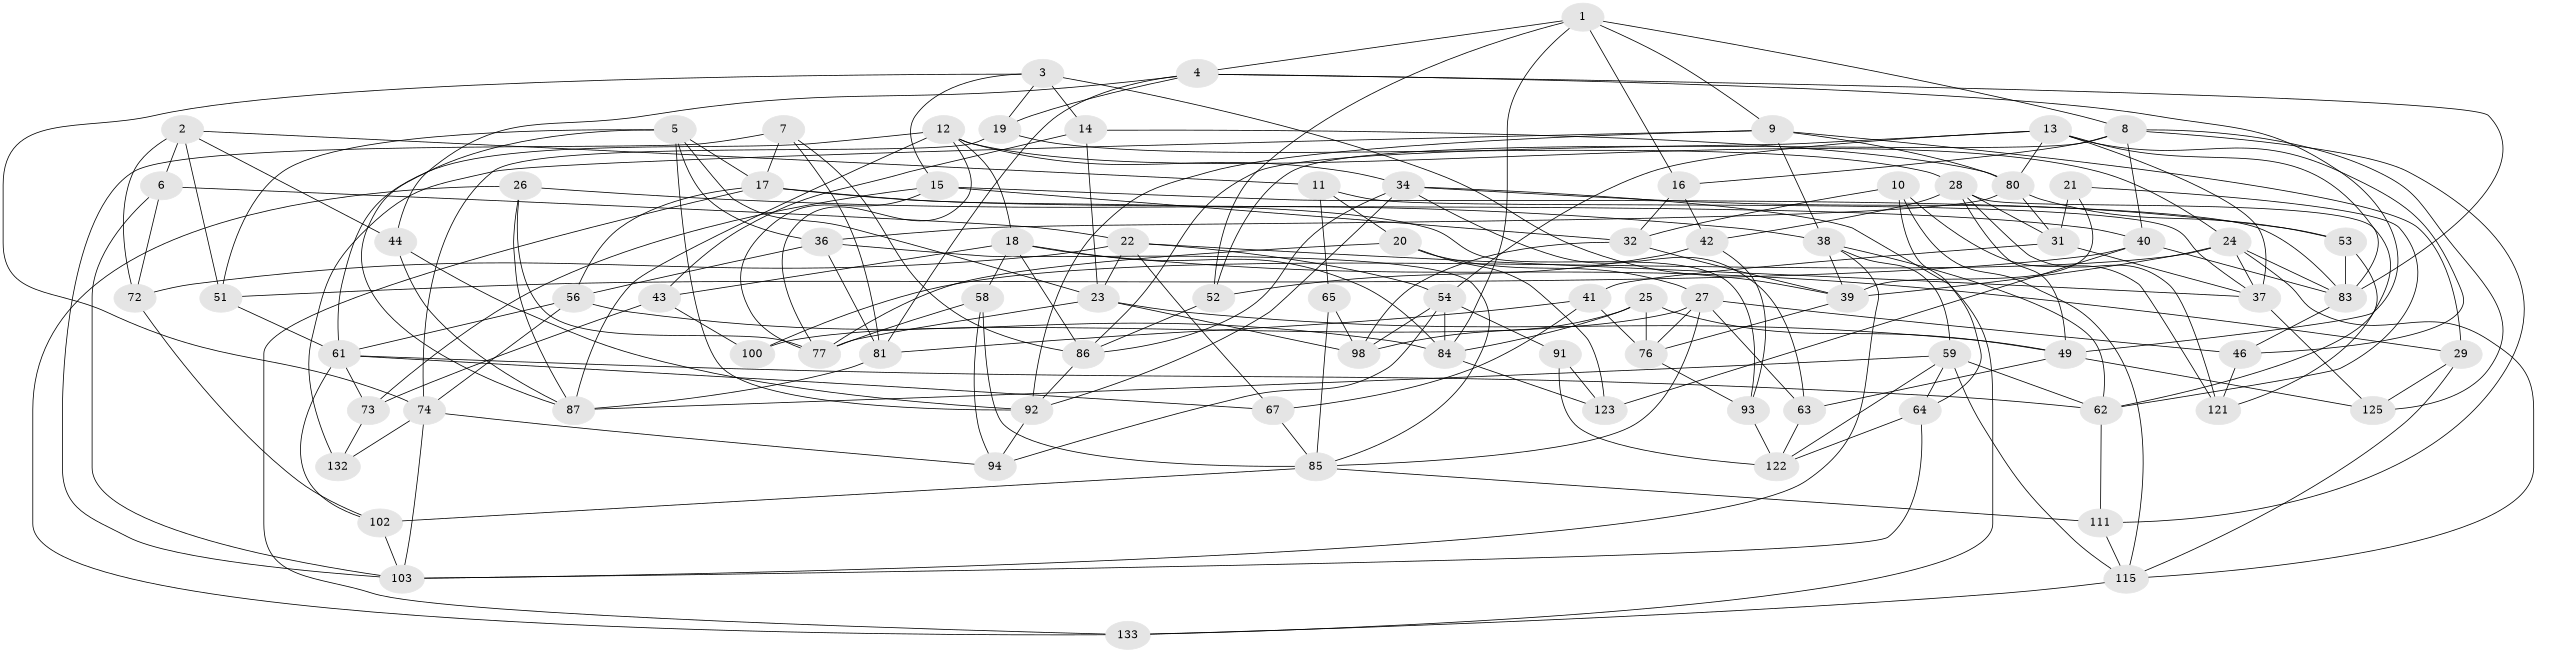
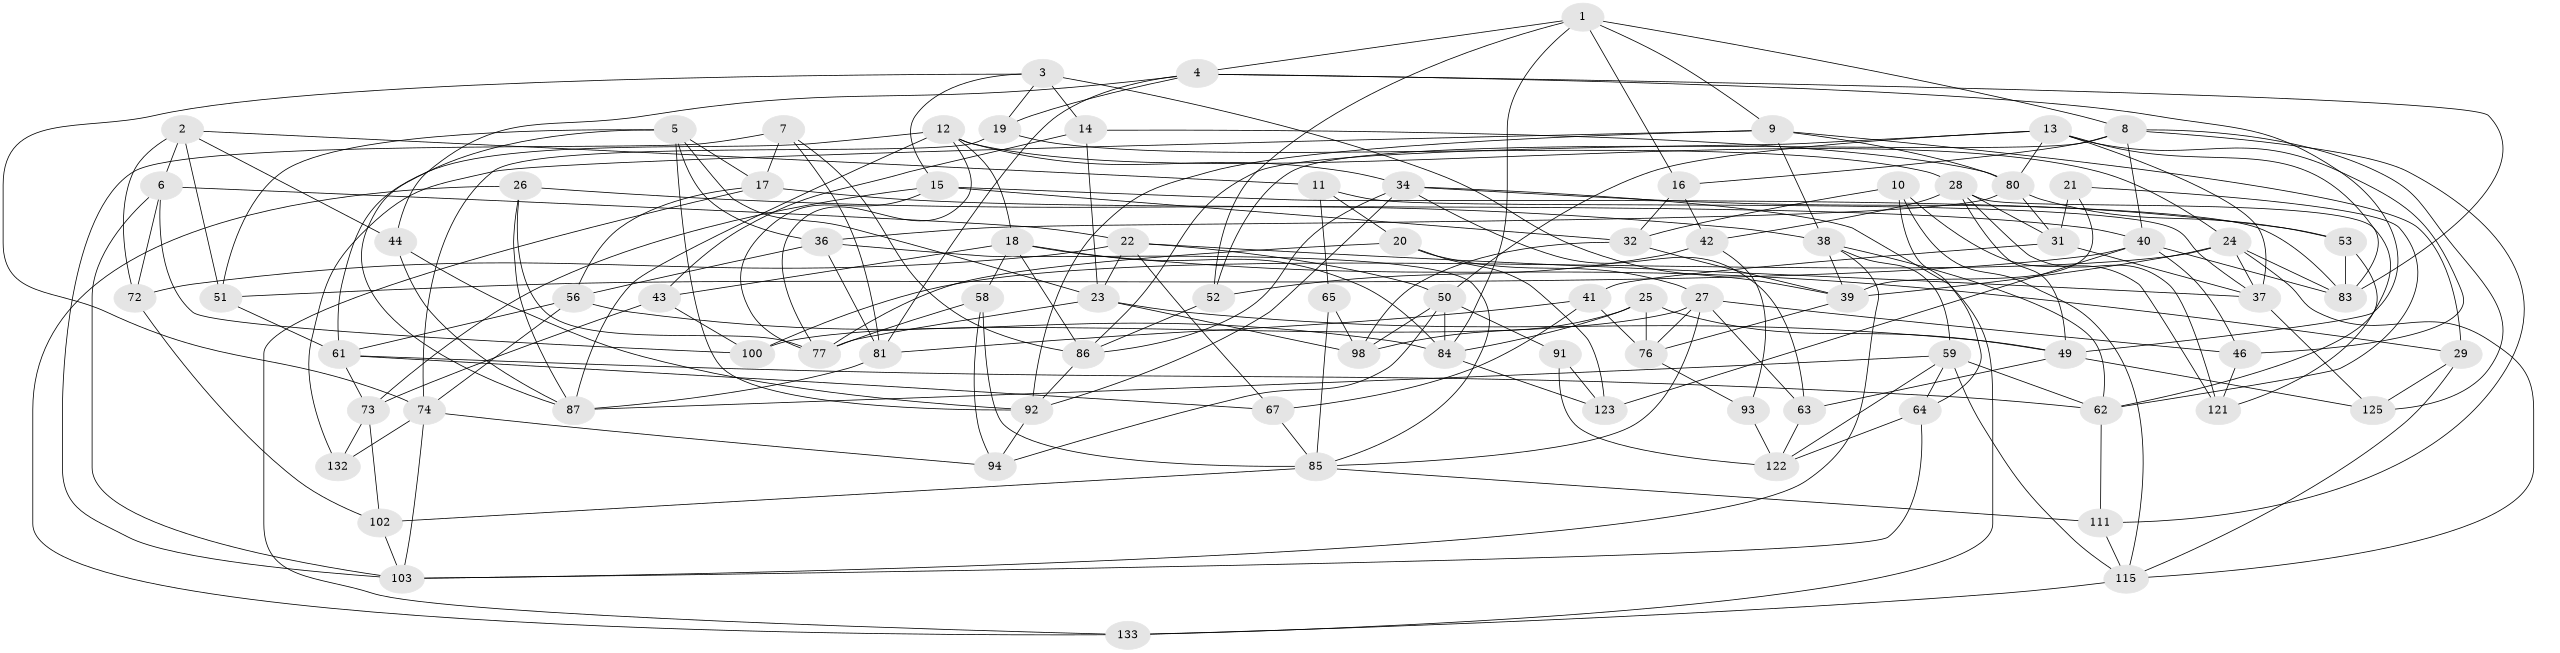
(1453, 240) -> none
(1445, 298) -> (1445, 298)
(2304, 321) -> (2202, 288)
none -> (384, 334)
(301, 454) -> (374, 467)
